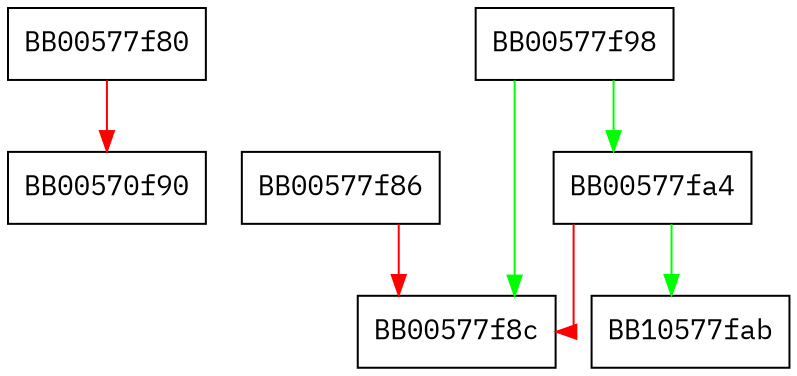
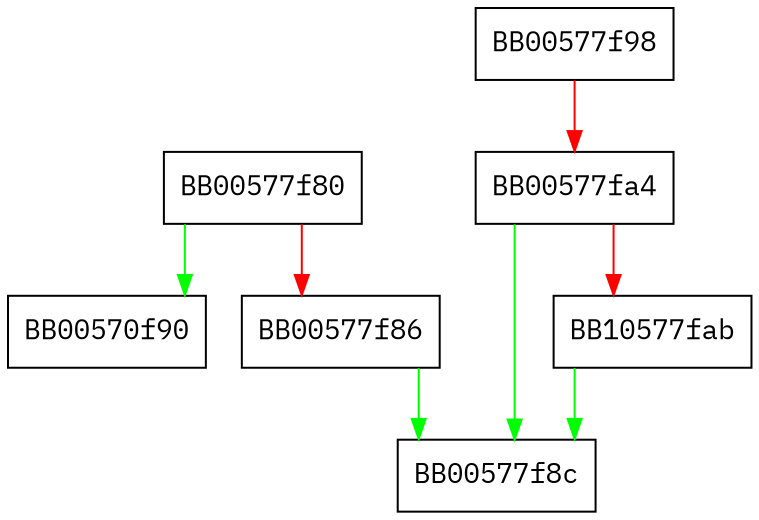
(107, 106) -> (185, 250)
(614, 106) -> (575, 106)
(515, 178) -> (575, 393)
none -> (302, 250)
(399, 250) -> (419, 393)
(672, 250) -> (614, 250)
(574, 279) -> (515, 322)
